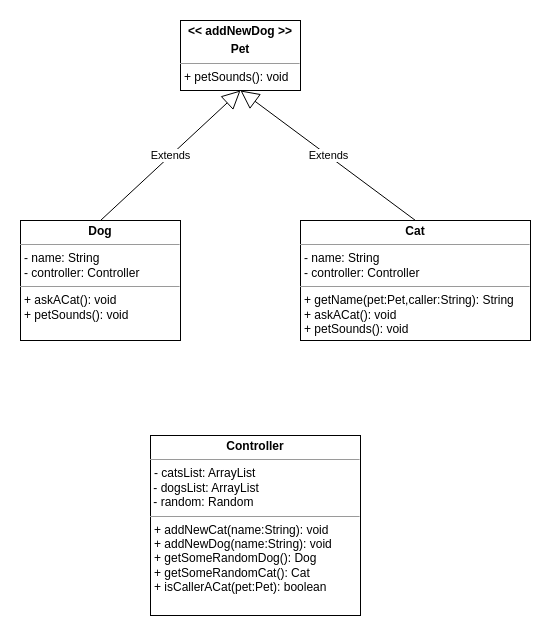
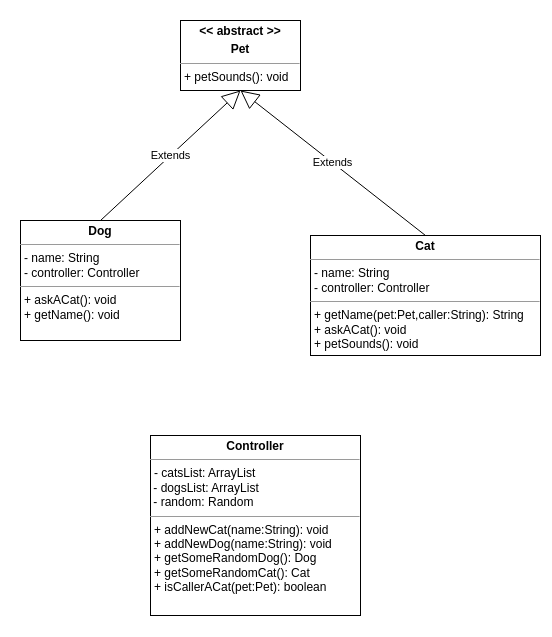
(238, 42) -> (238, 42)
(90, 257) -> (90, 257)
(416, 281) -> (426, 296)
